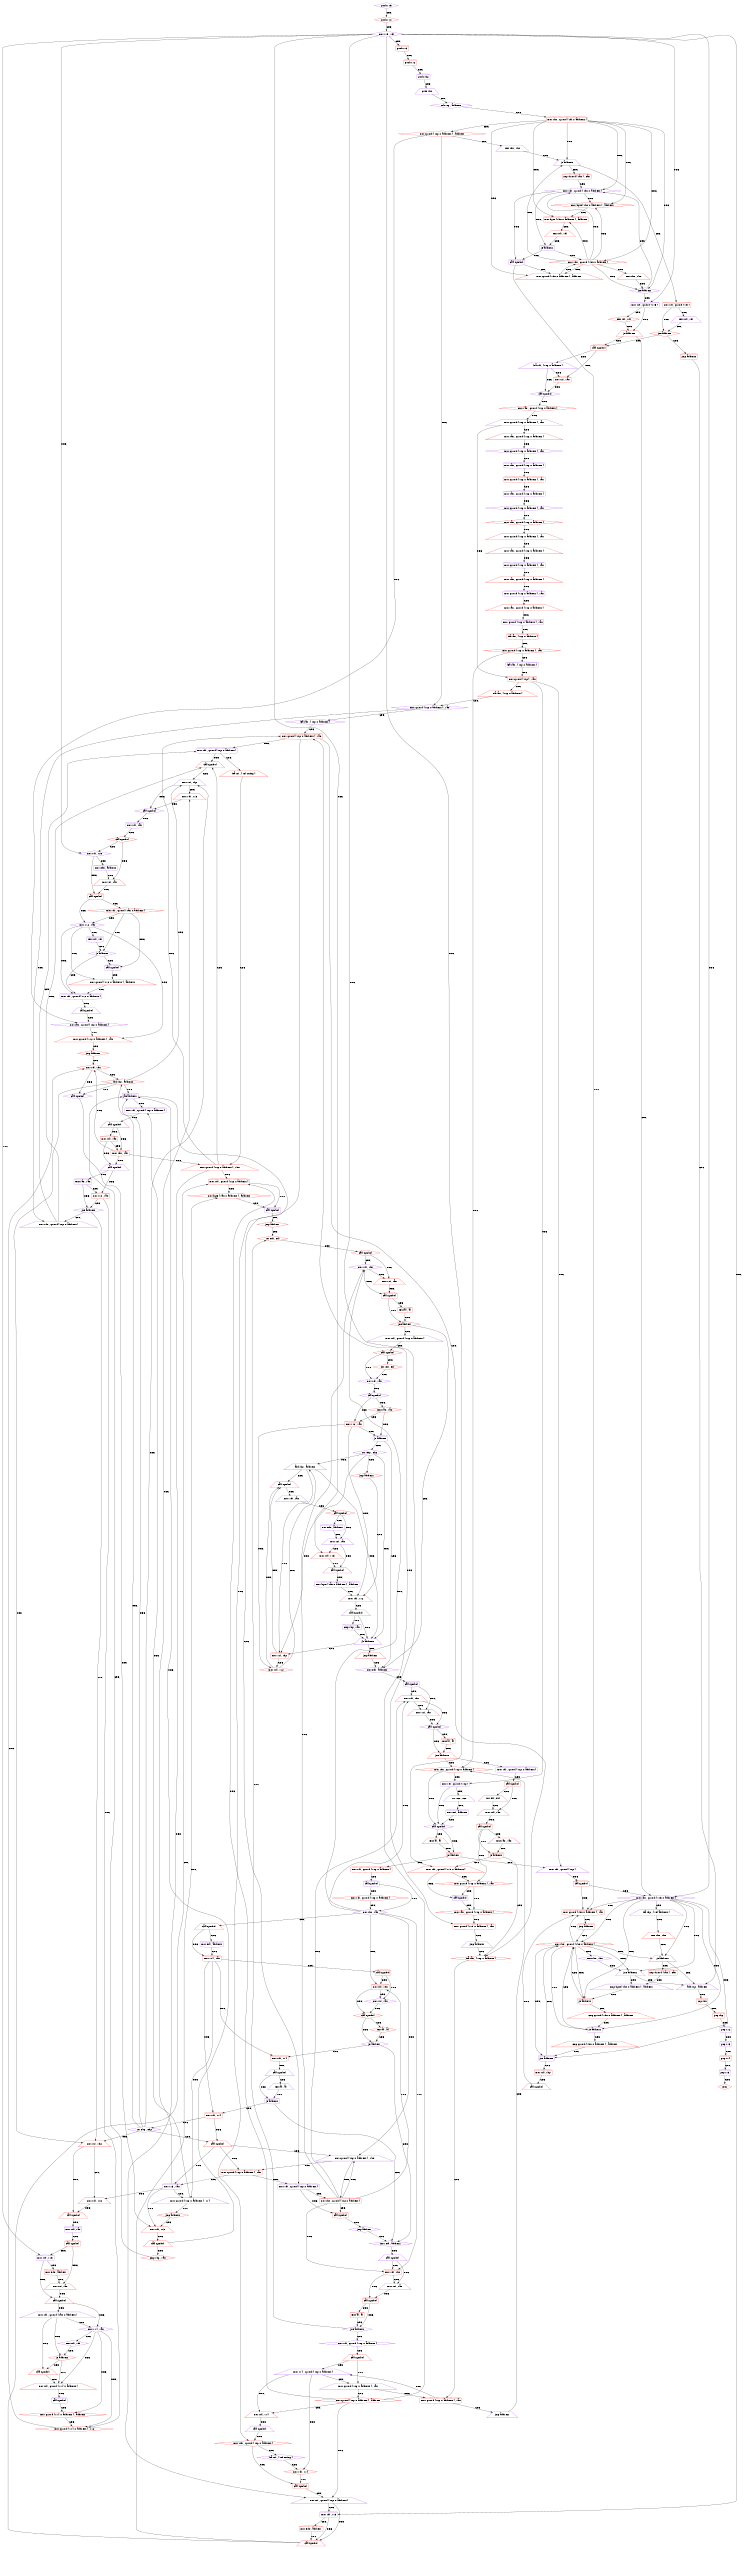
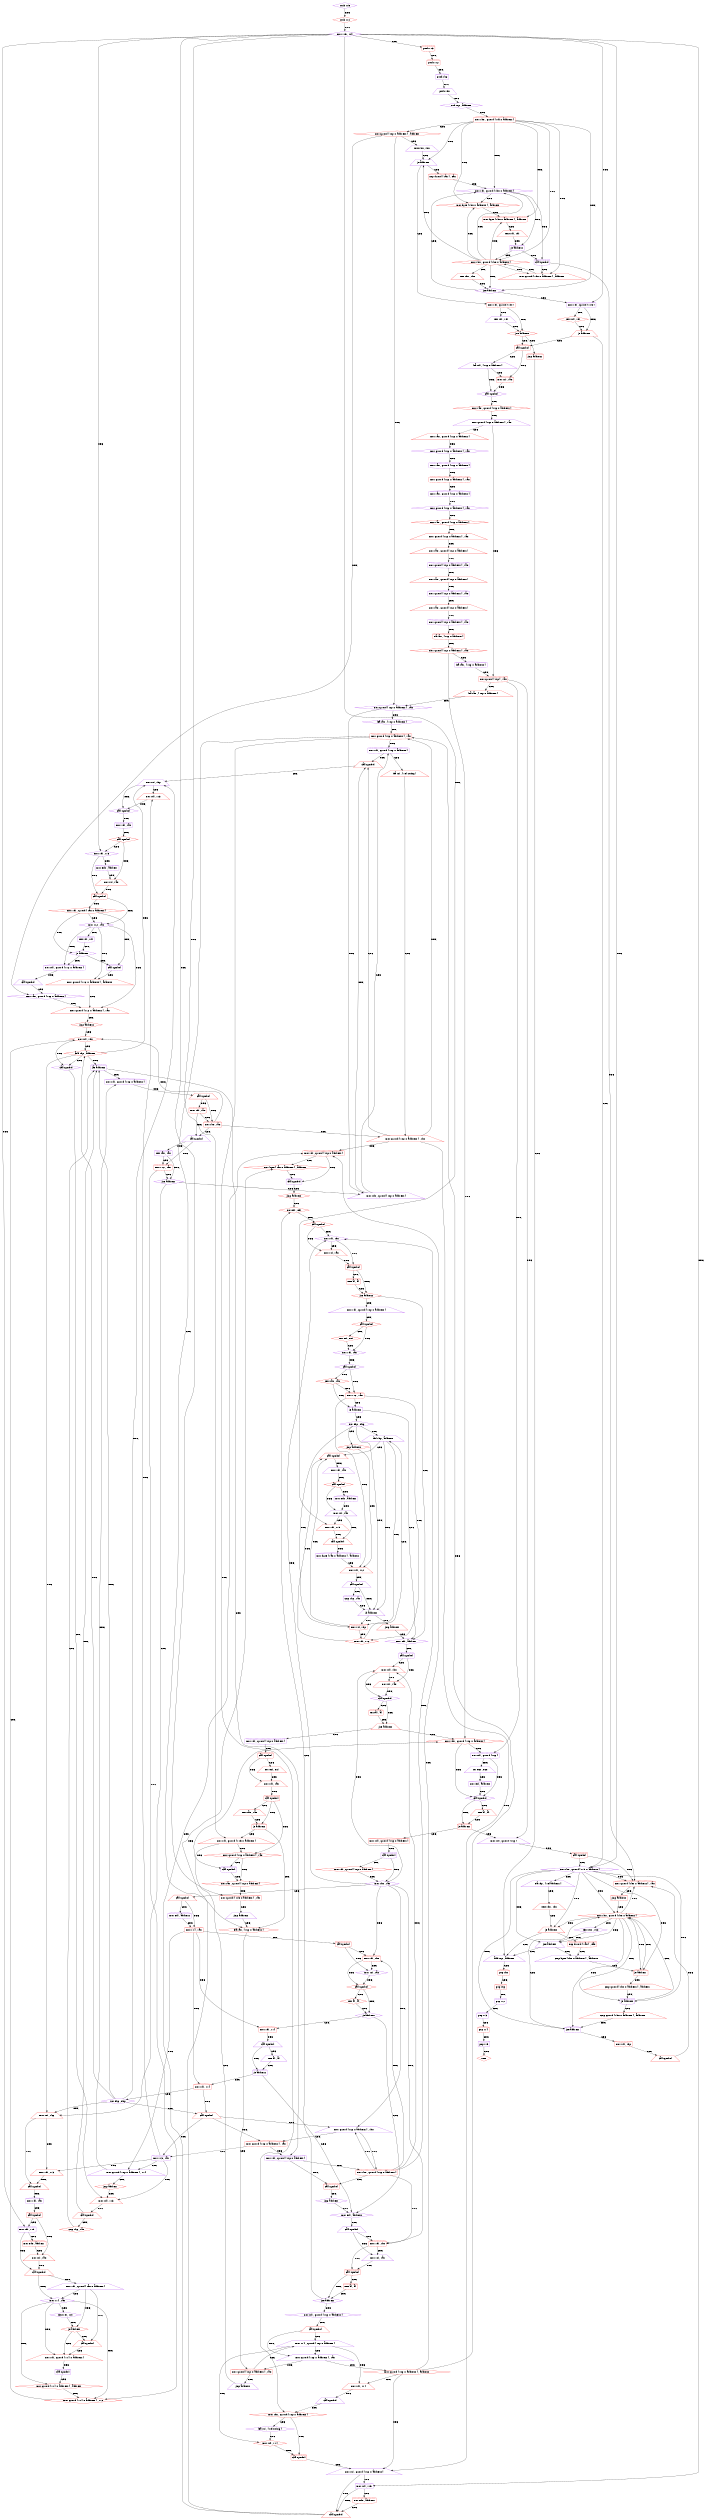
(97, 989) -> (90, 995)
